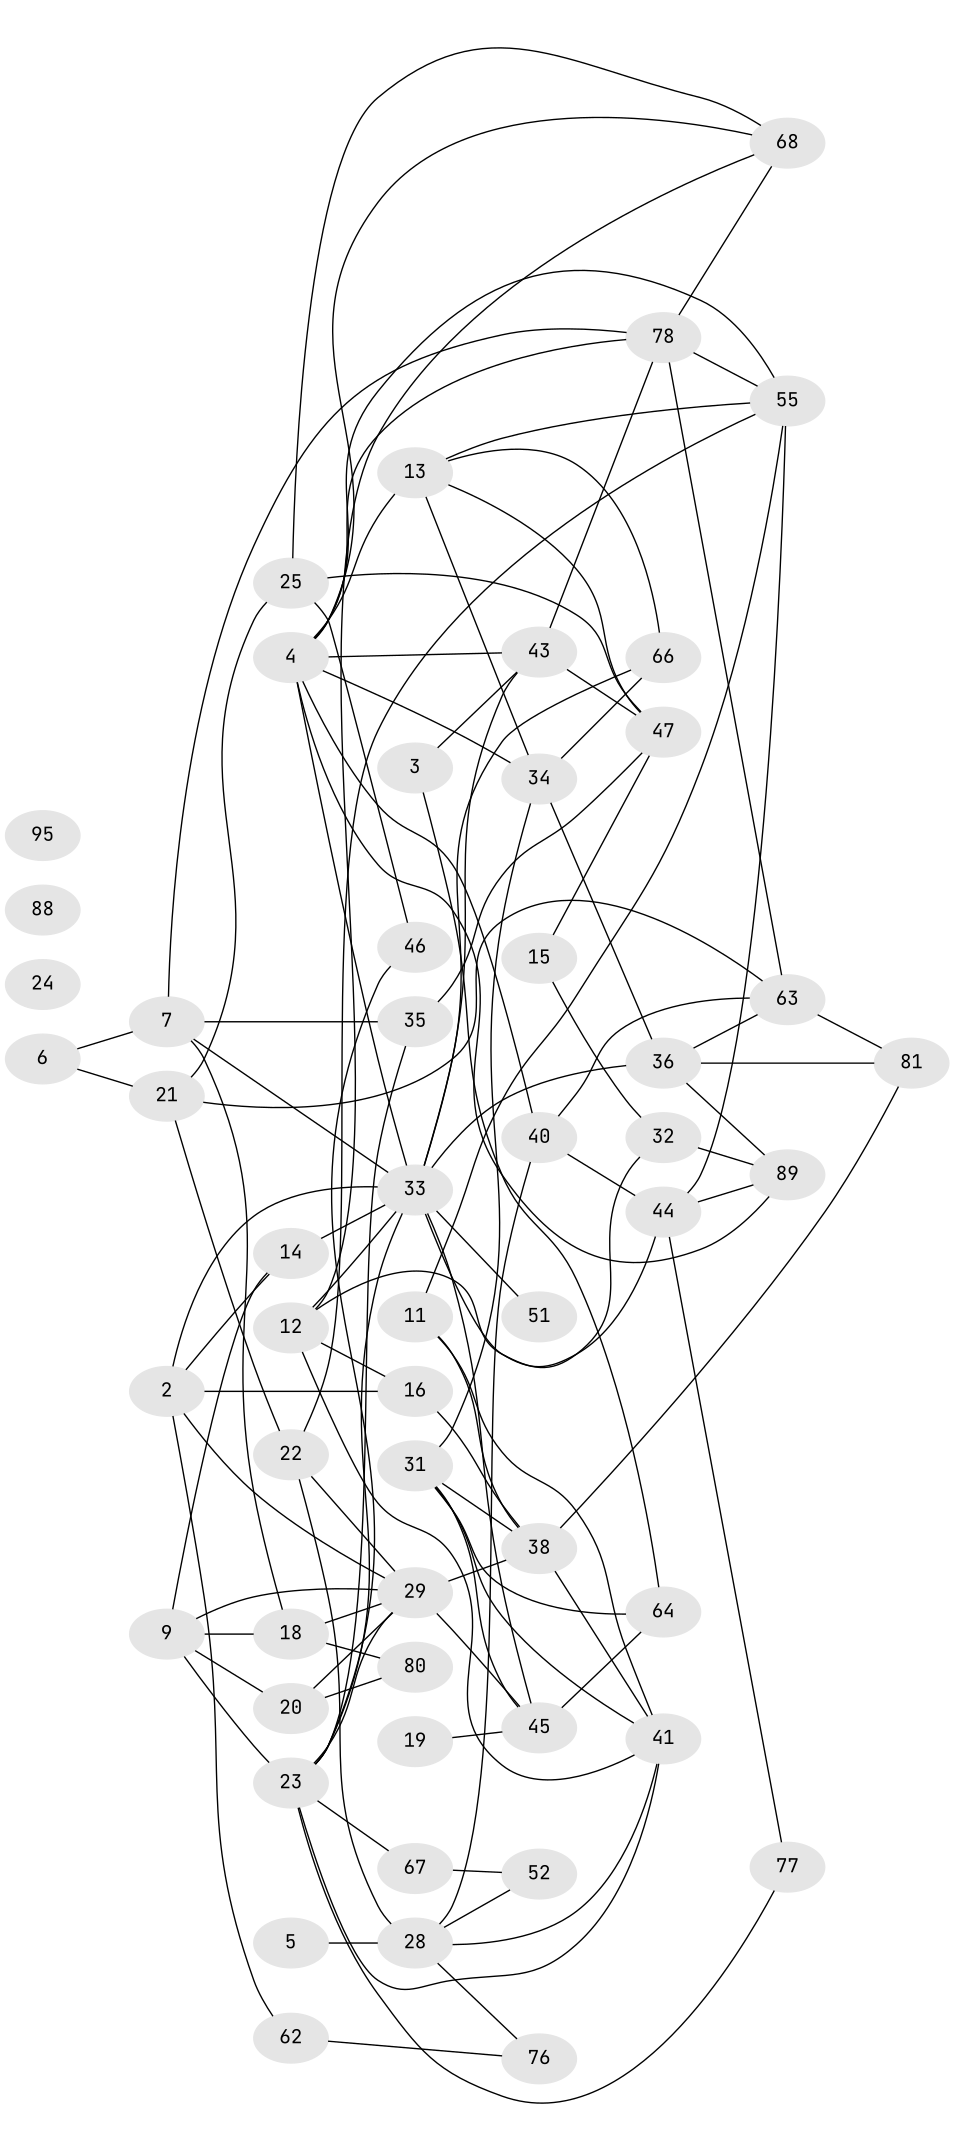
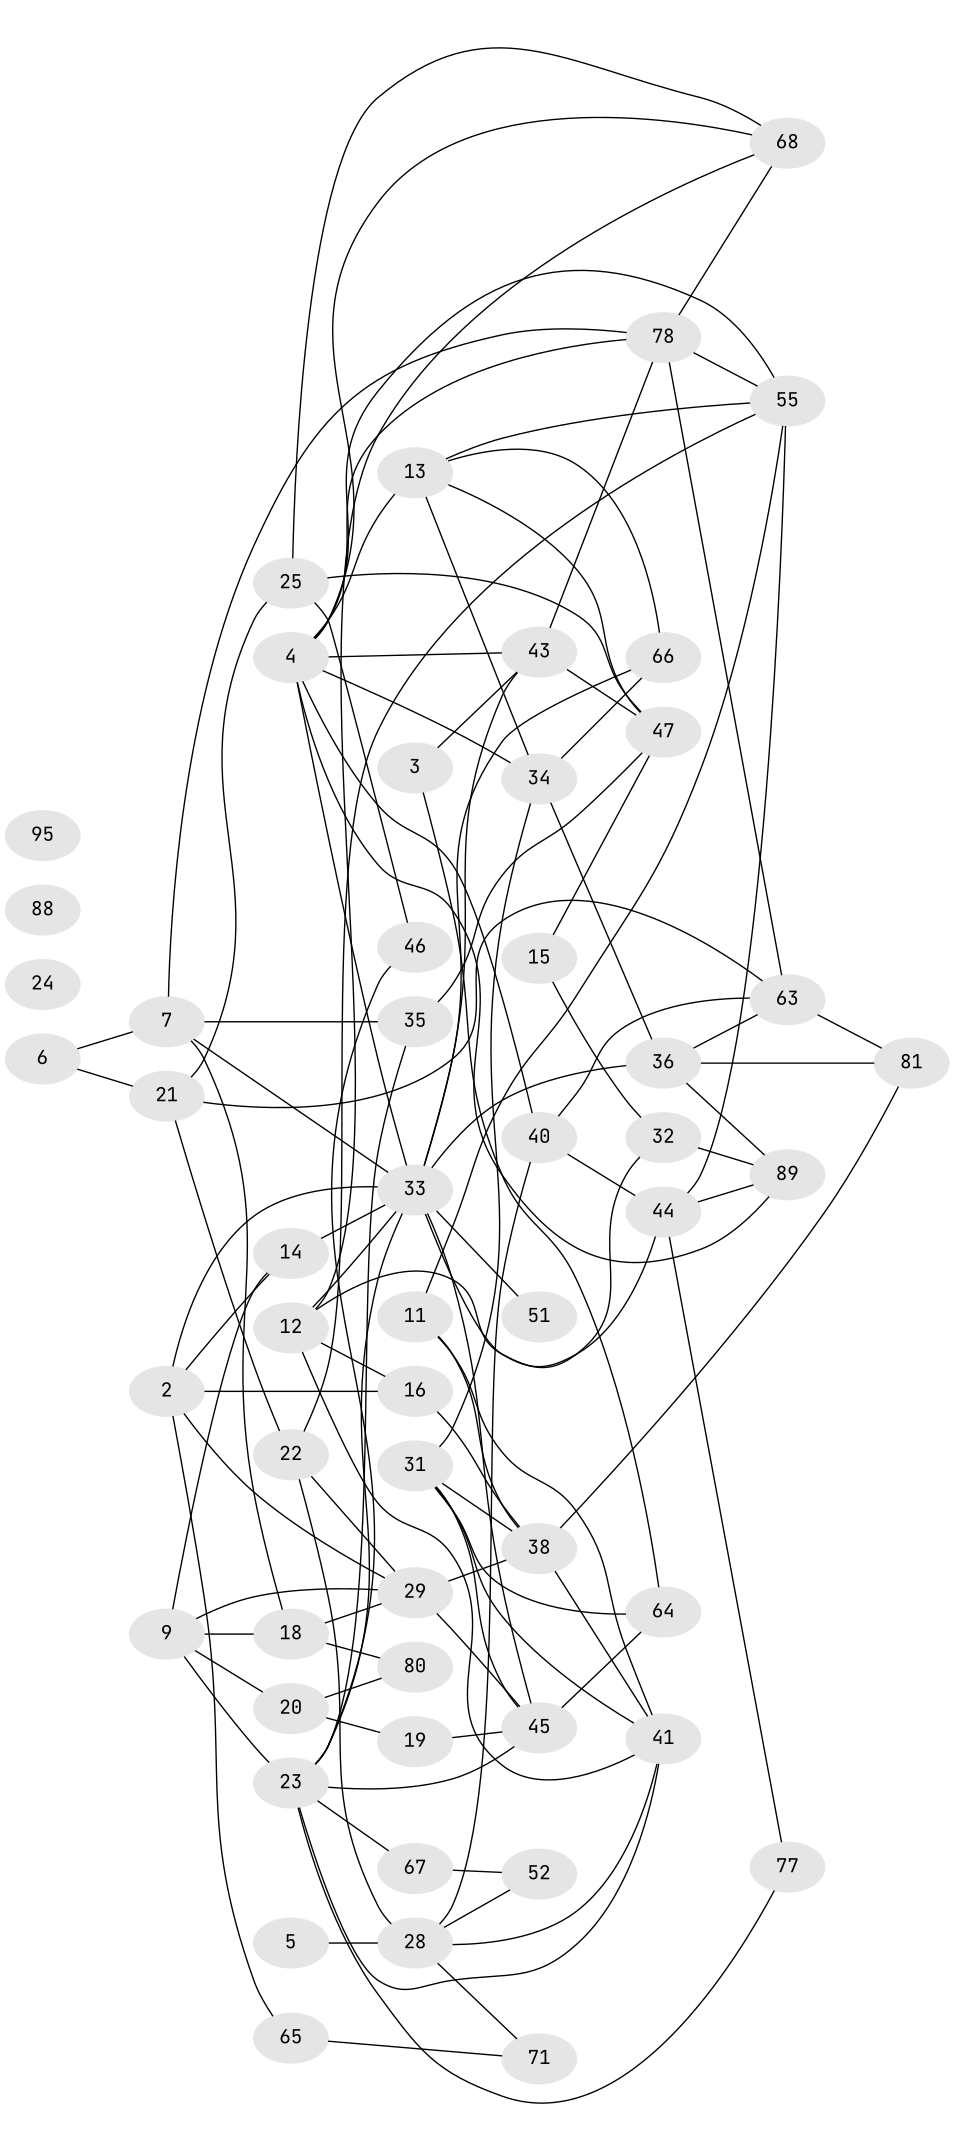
(353, 1651) -> (353, 1725)
(353, 1688) -> (426, 1785)
(291, 2038) -> (291, 2038)
(539, 2059) -> (539, 2059)
